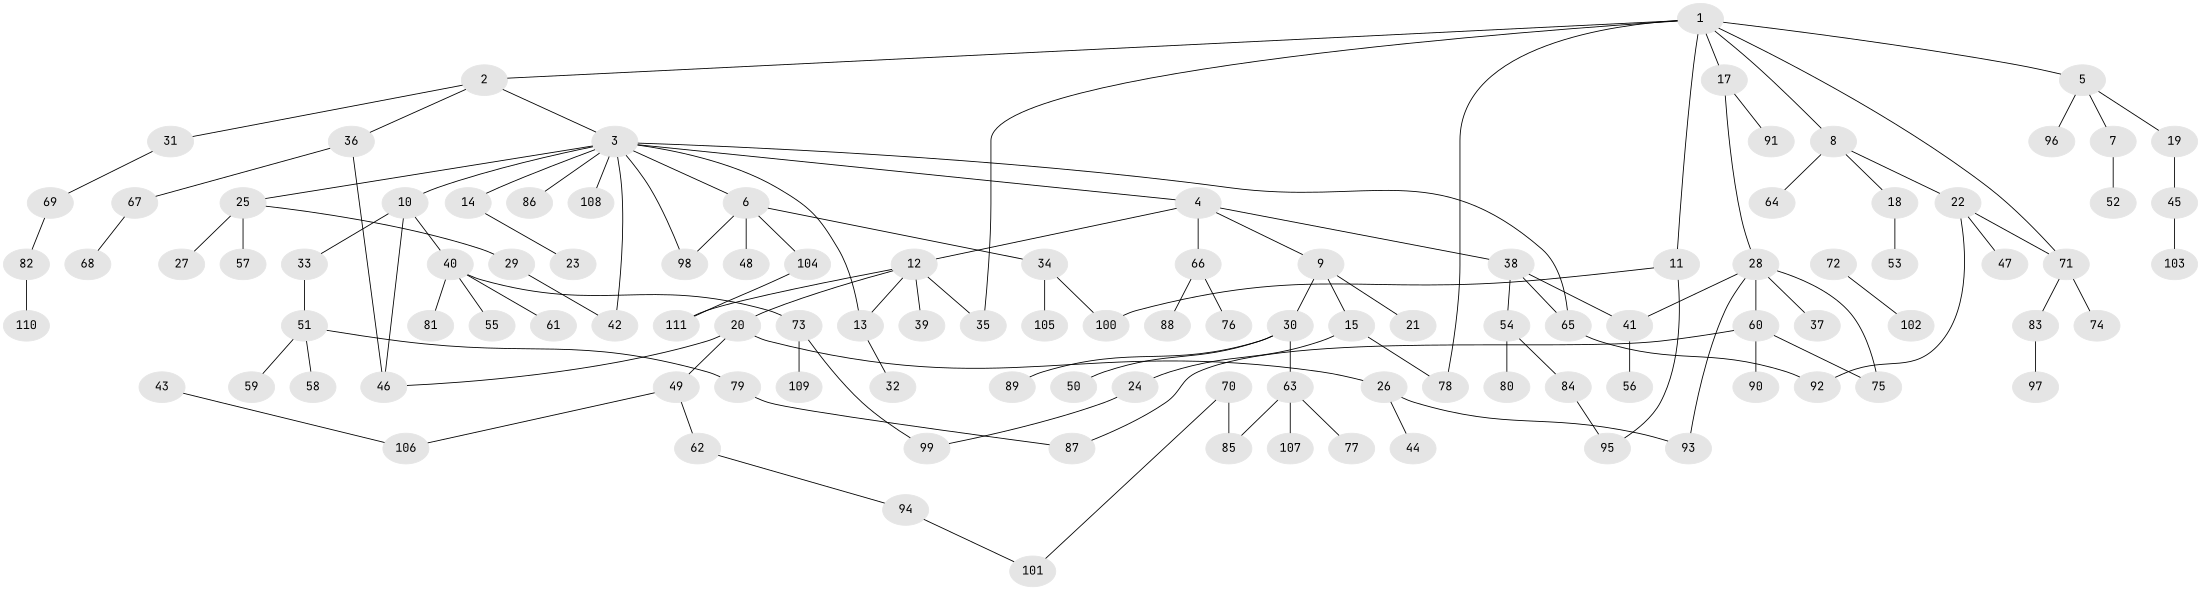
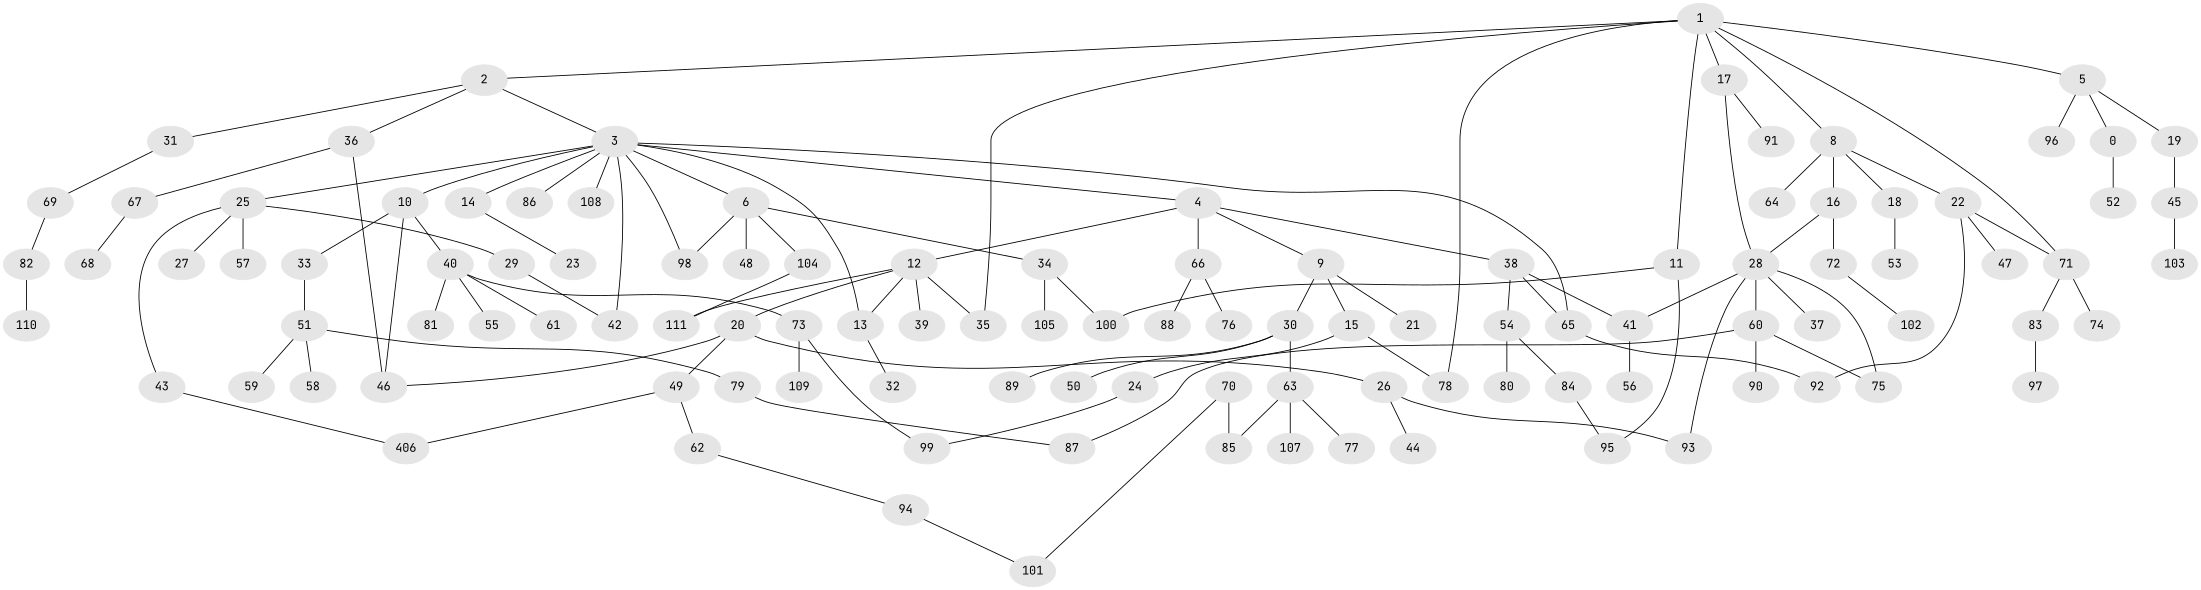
(2113, 142) -> (2113, 142)
none -> (1833, 203)
none -> (143, 269)
(406, 449) -> (406, 449)
